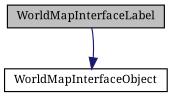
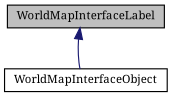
(93, 43) -> (78, 54)
